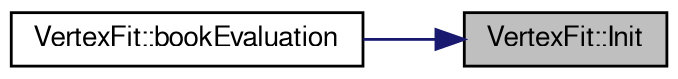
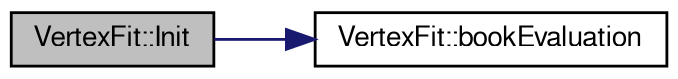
(399, 39) -> (250, 39)
